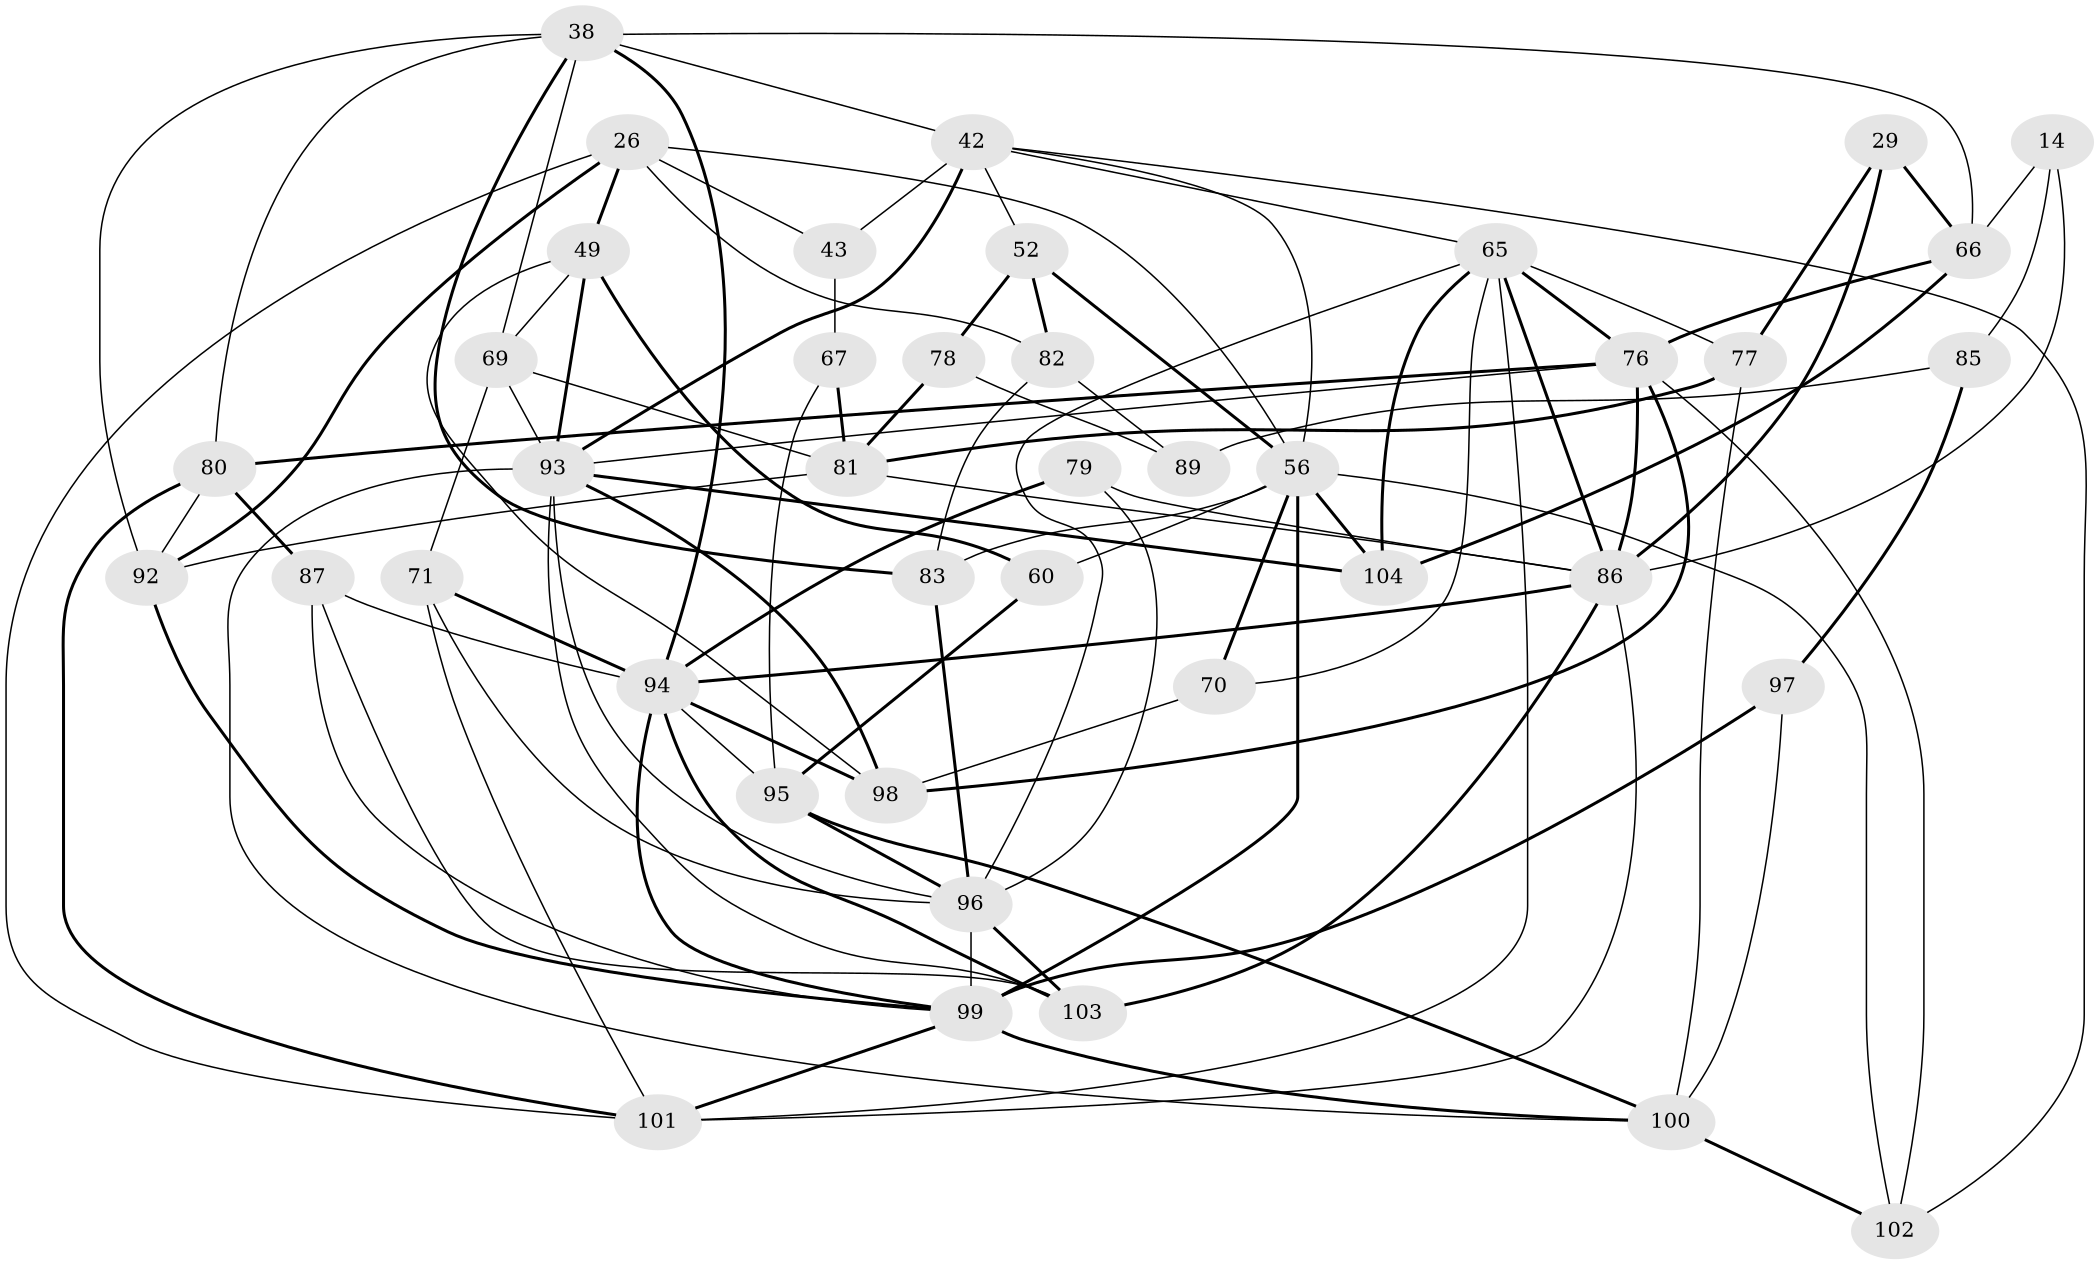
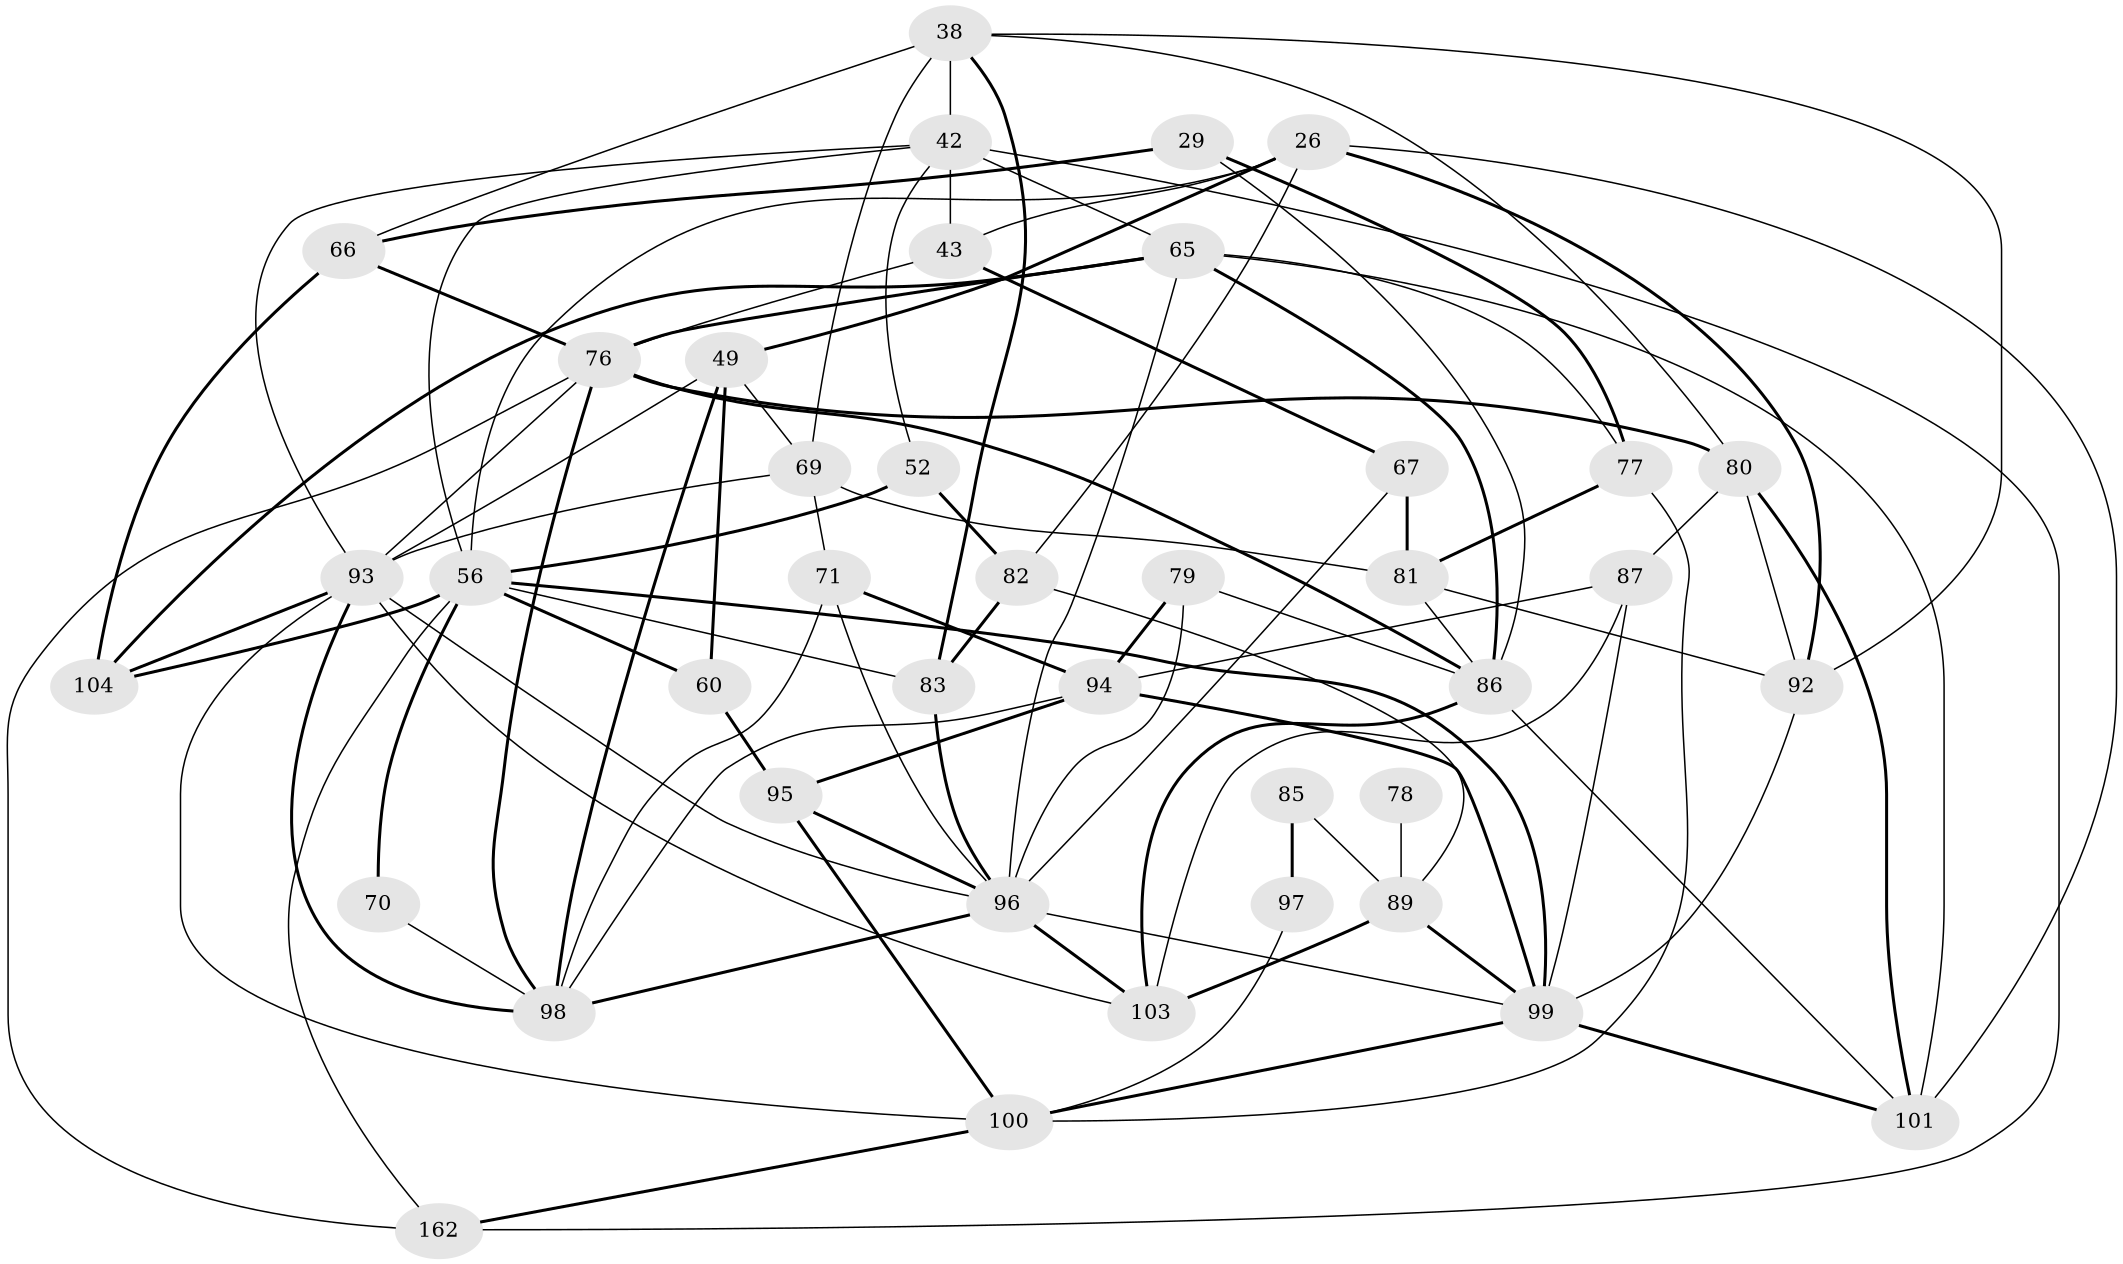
(2052, 142) -> none
none -> (773, 302)
(835, 306) -> (1169, 355)
(985, 306) -> none
(792, 327) -> (419, 188)
(725, 340) -> none
(571, 360) -> (545, 471)
(1811, 368) -> (1448, 372)
(888, 422) -> none
(965, 462) -> (982, 623)
(264, 523) -> (1686, 523)
(1172, 526) -> (591, 632)
(532, 531) -> (625, 683)
(1463, 533) -> none
(772, 573) -> (1211, 689)
(1135, 640) -> none
(760, 735) -> (774, 743)
(718, 741) -> (953, 737)
(520, 857) -> (670, 776)
(790, 876) -> (1297, 953)
(1397, 901) -> (1471, 959)
(466, 938) -> (1717, 882)
none -> (781, 959)
(1895, 1231) -> (439, 1231)
